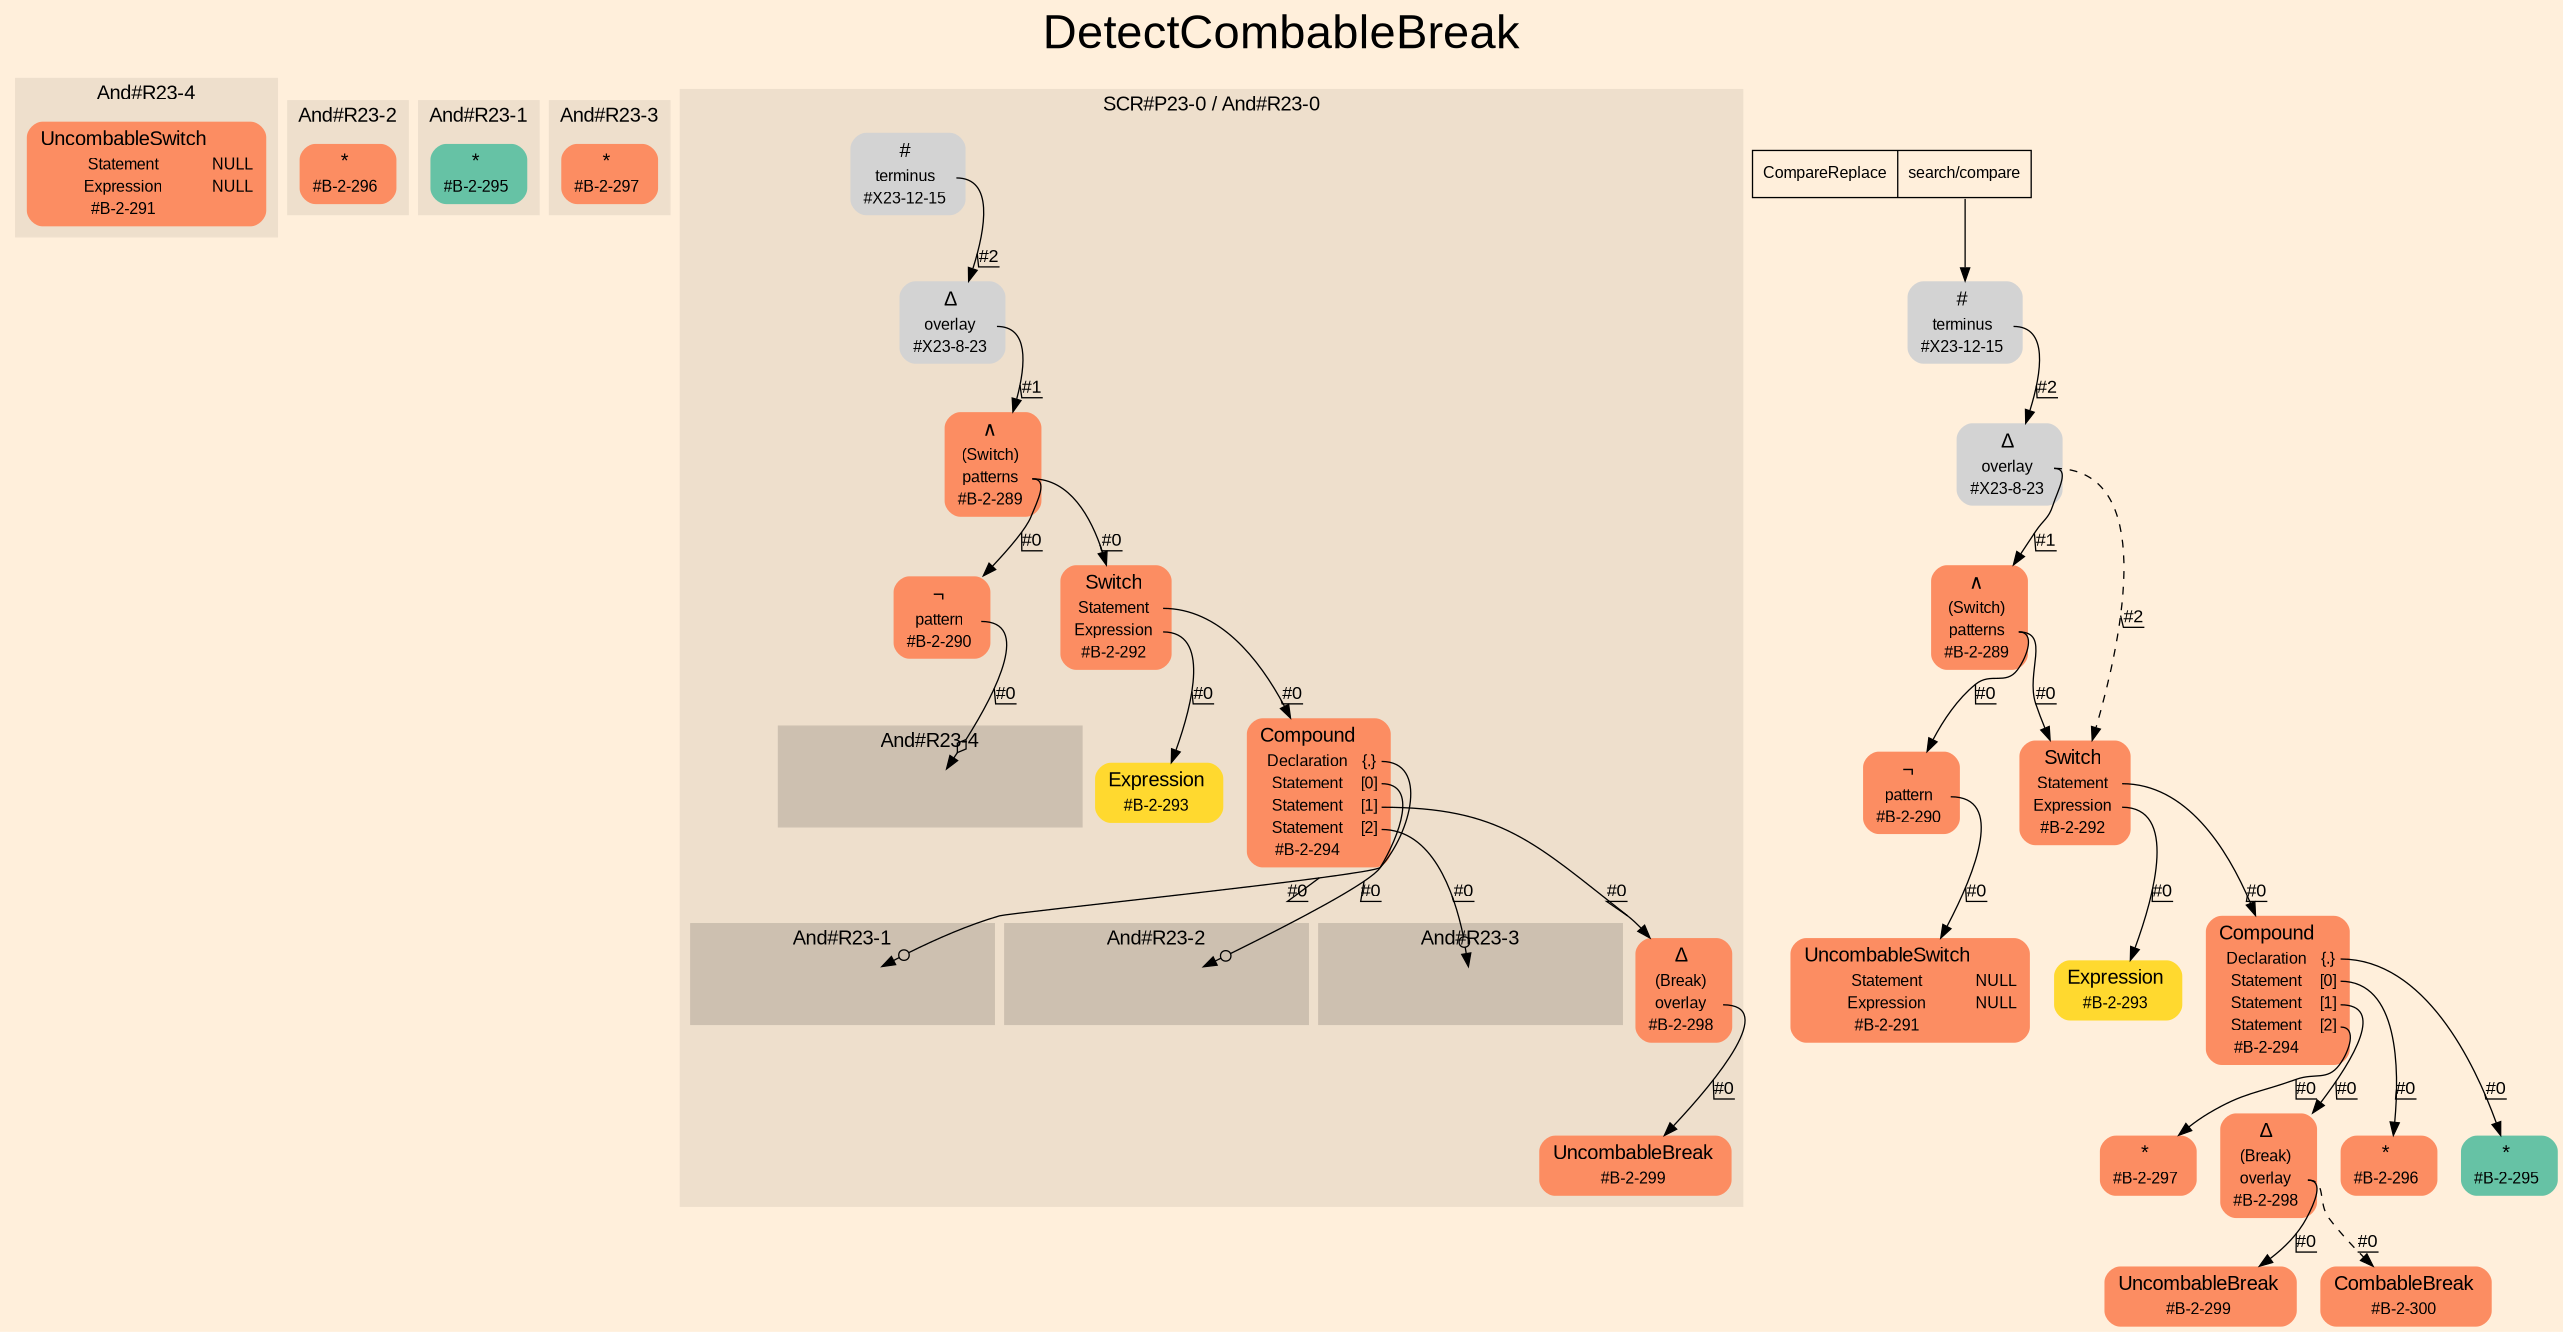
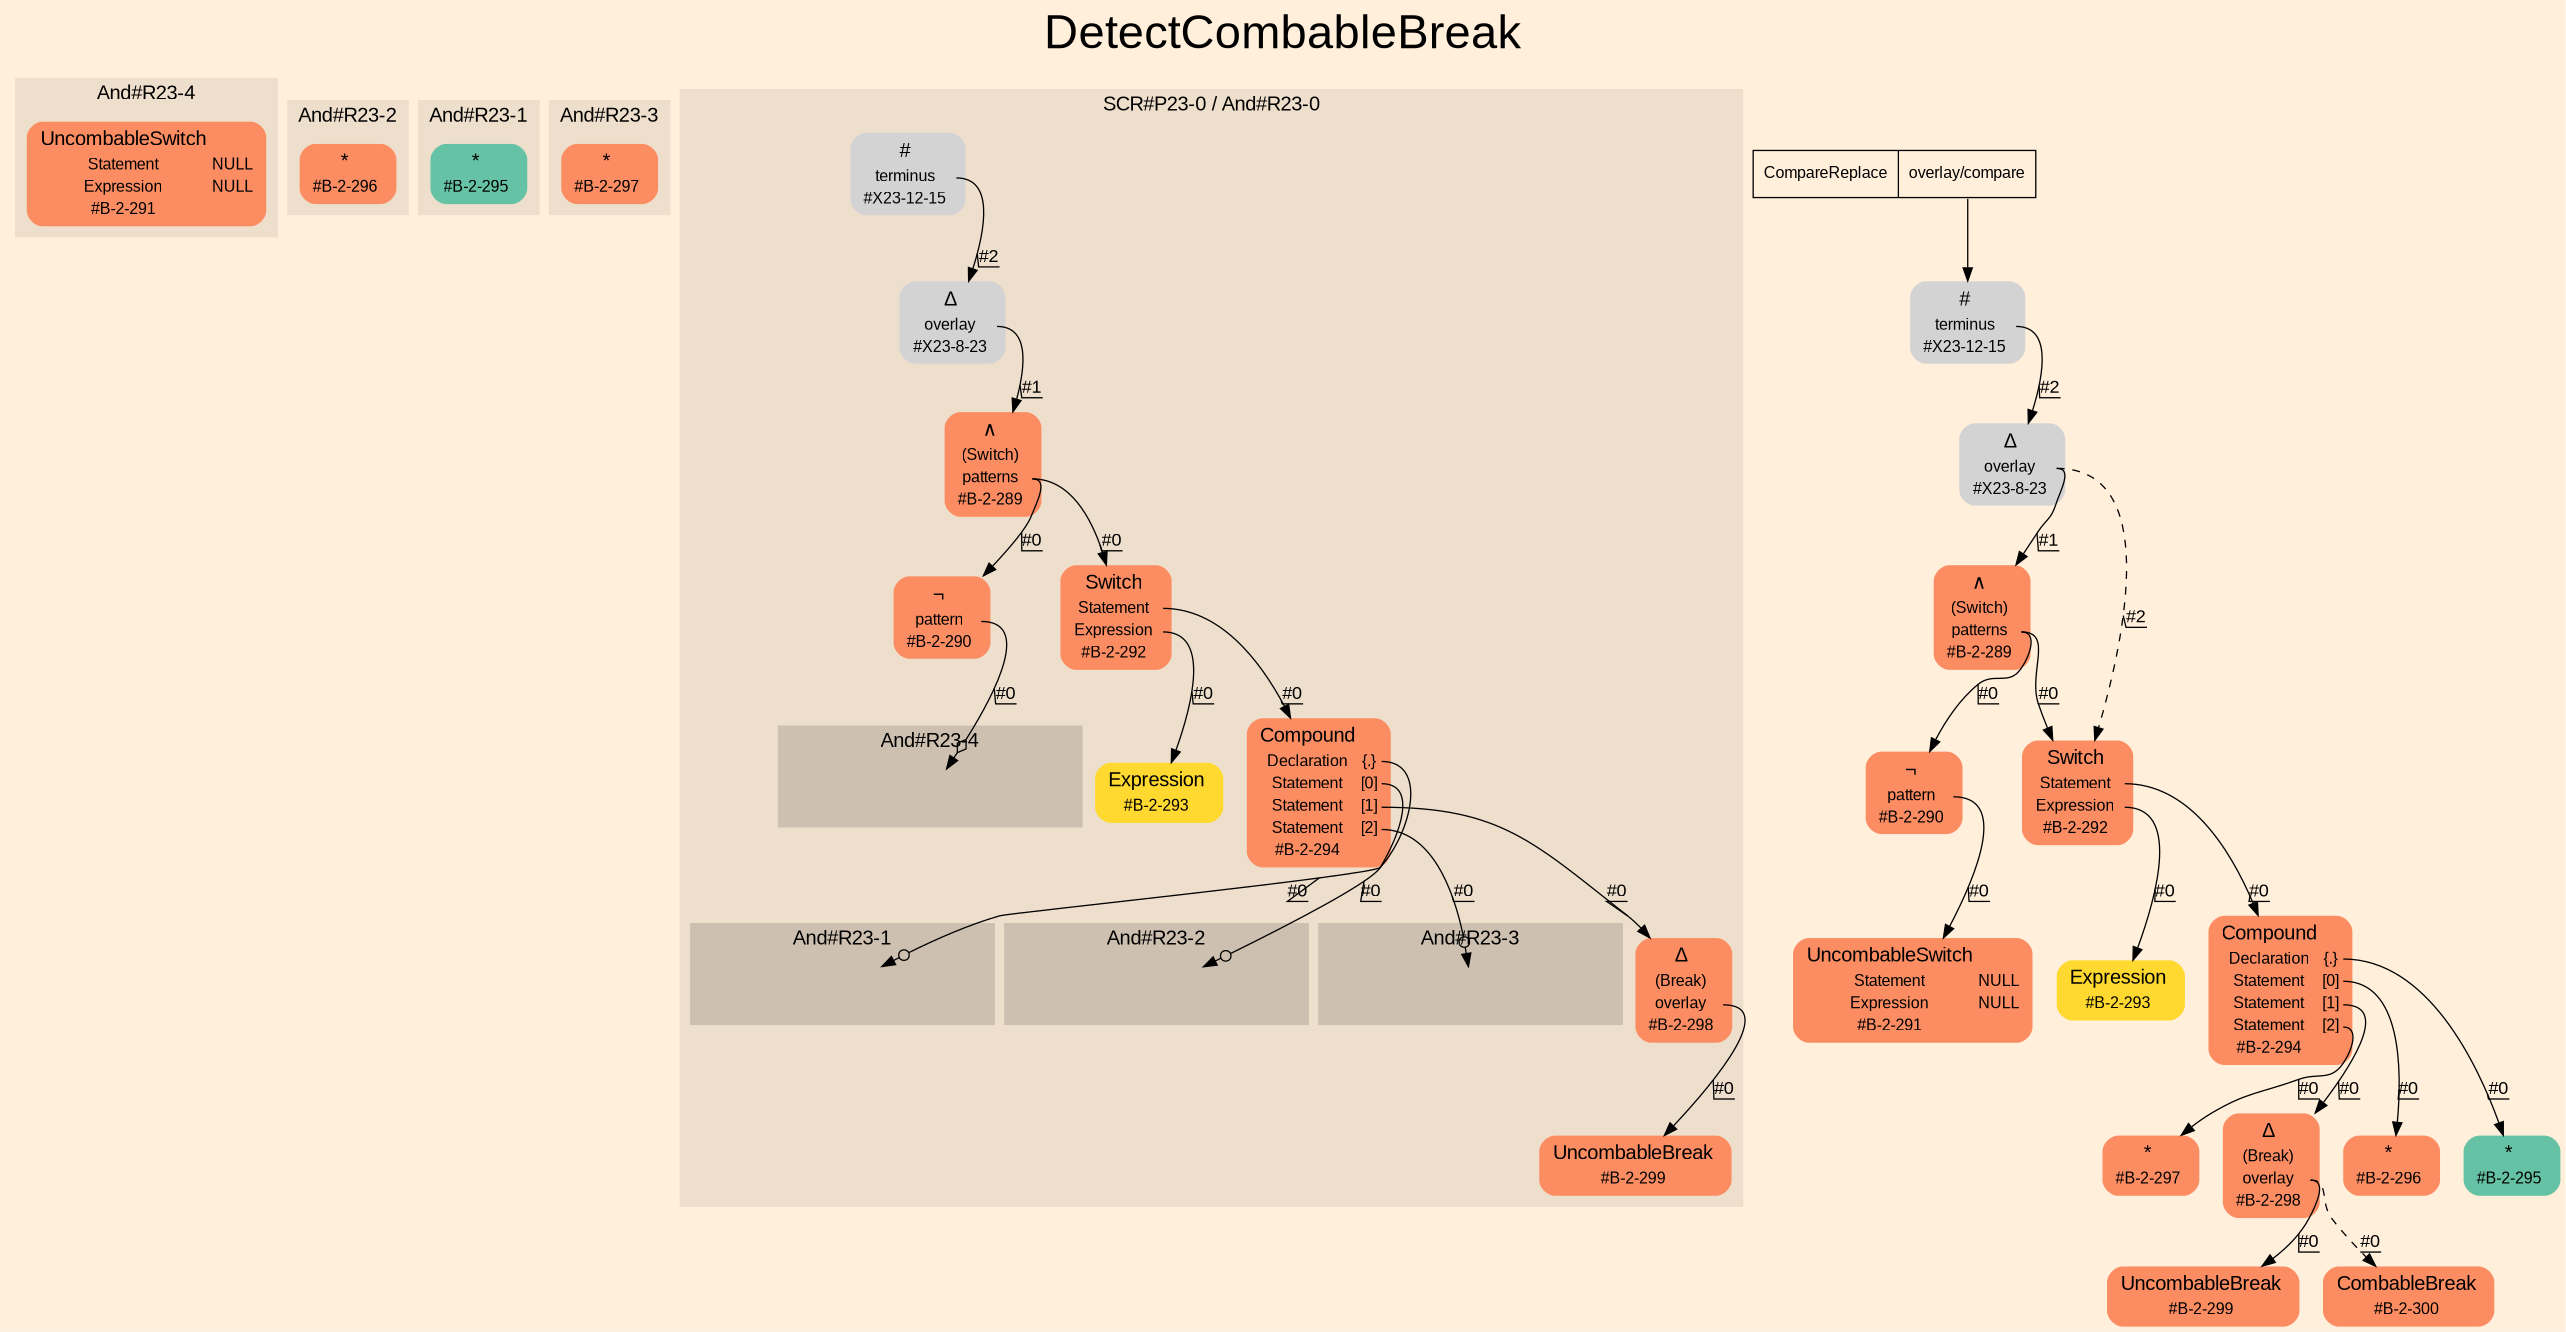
(1964, 173) -> (1967, 173)
